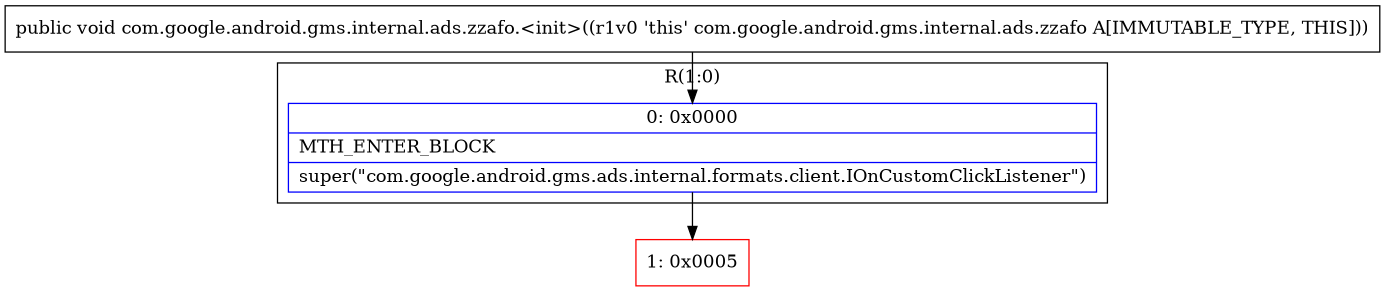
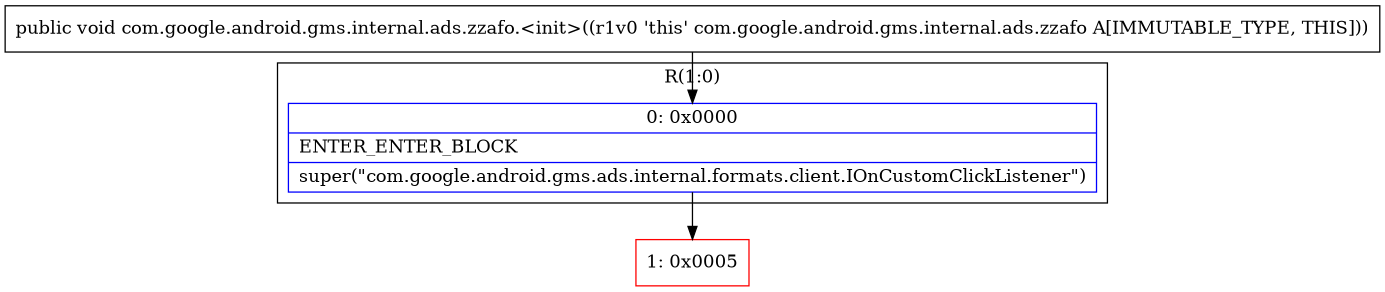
(398, 147) -> (409, 147)
